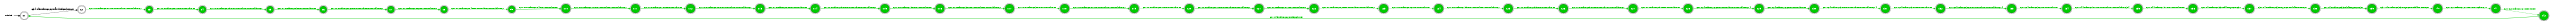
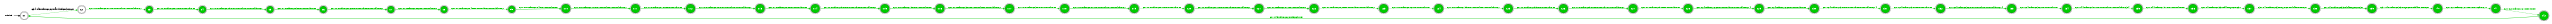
(52, 13) -> (52, 13)
